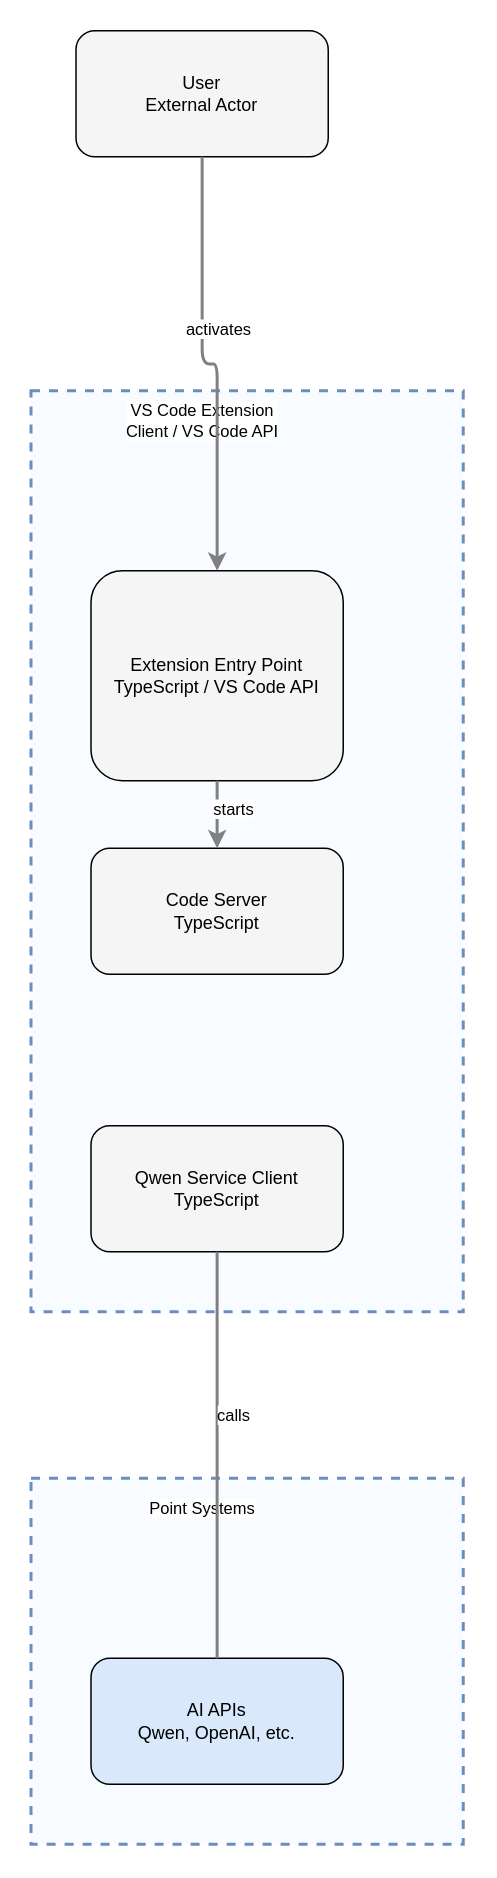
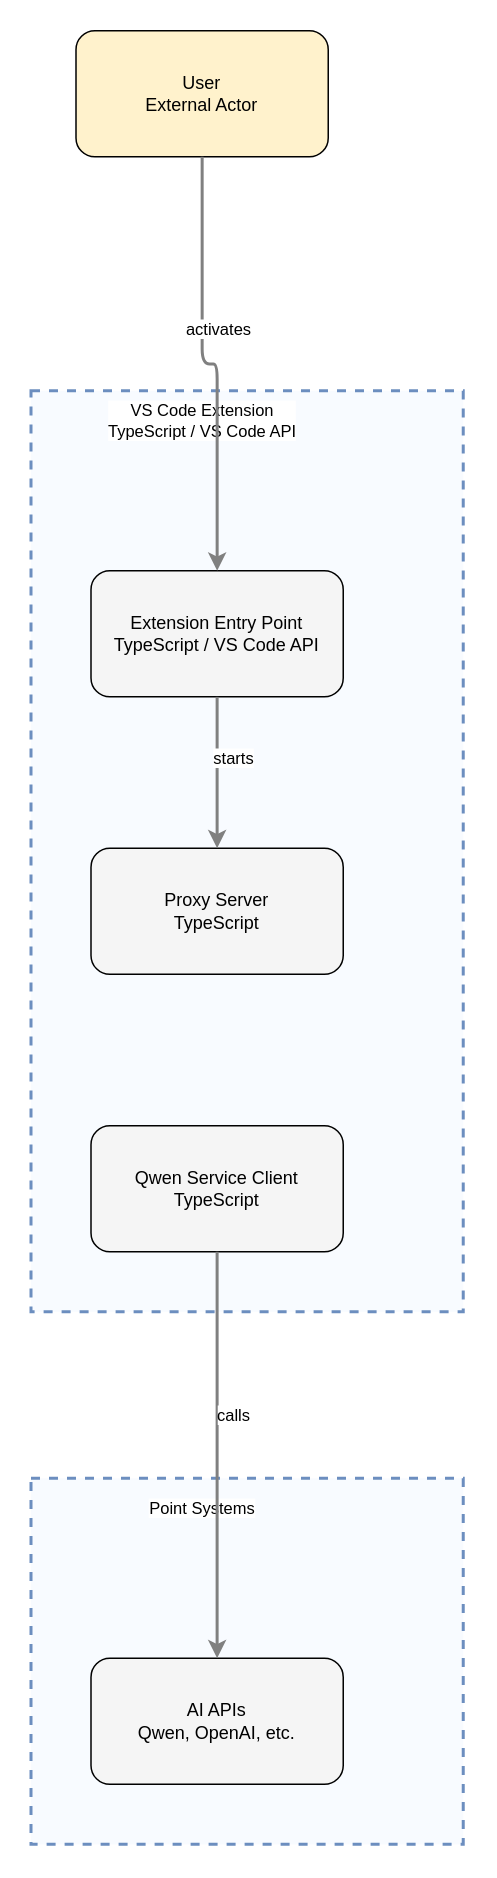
(202, 94) -> (202, 94)
(203, 421) -> (203, 421)
(217, 676) -> (217, 634)
(217, 911) -> (217, 911)
(217, 1649) -> (217, 1643)
(217, 1721) -> (217, 1721)
